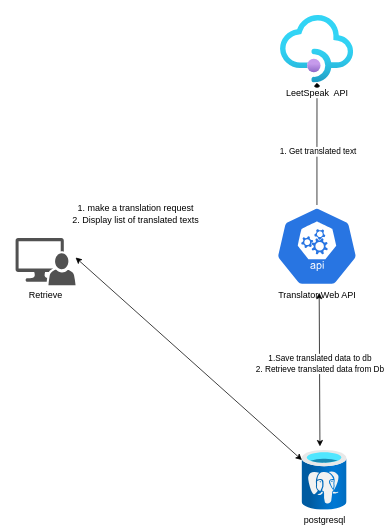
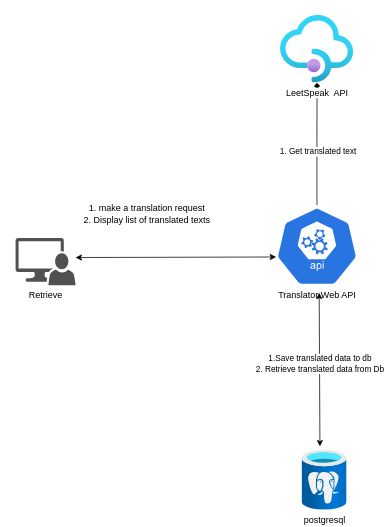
(135, 214) -> (147, 214)
(189, 359) -> (143, 257)
